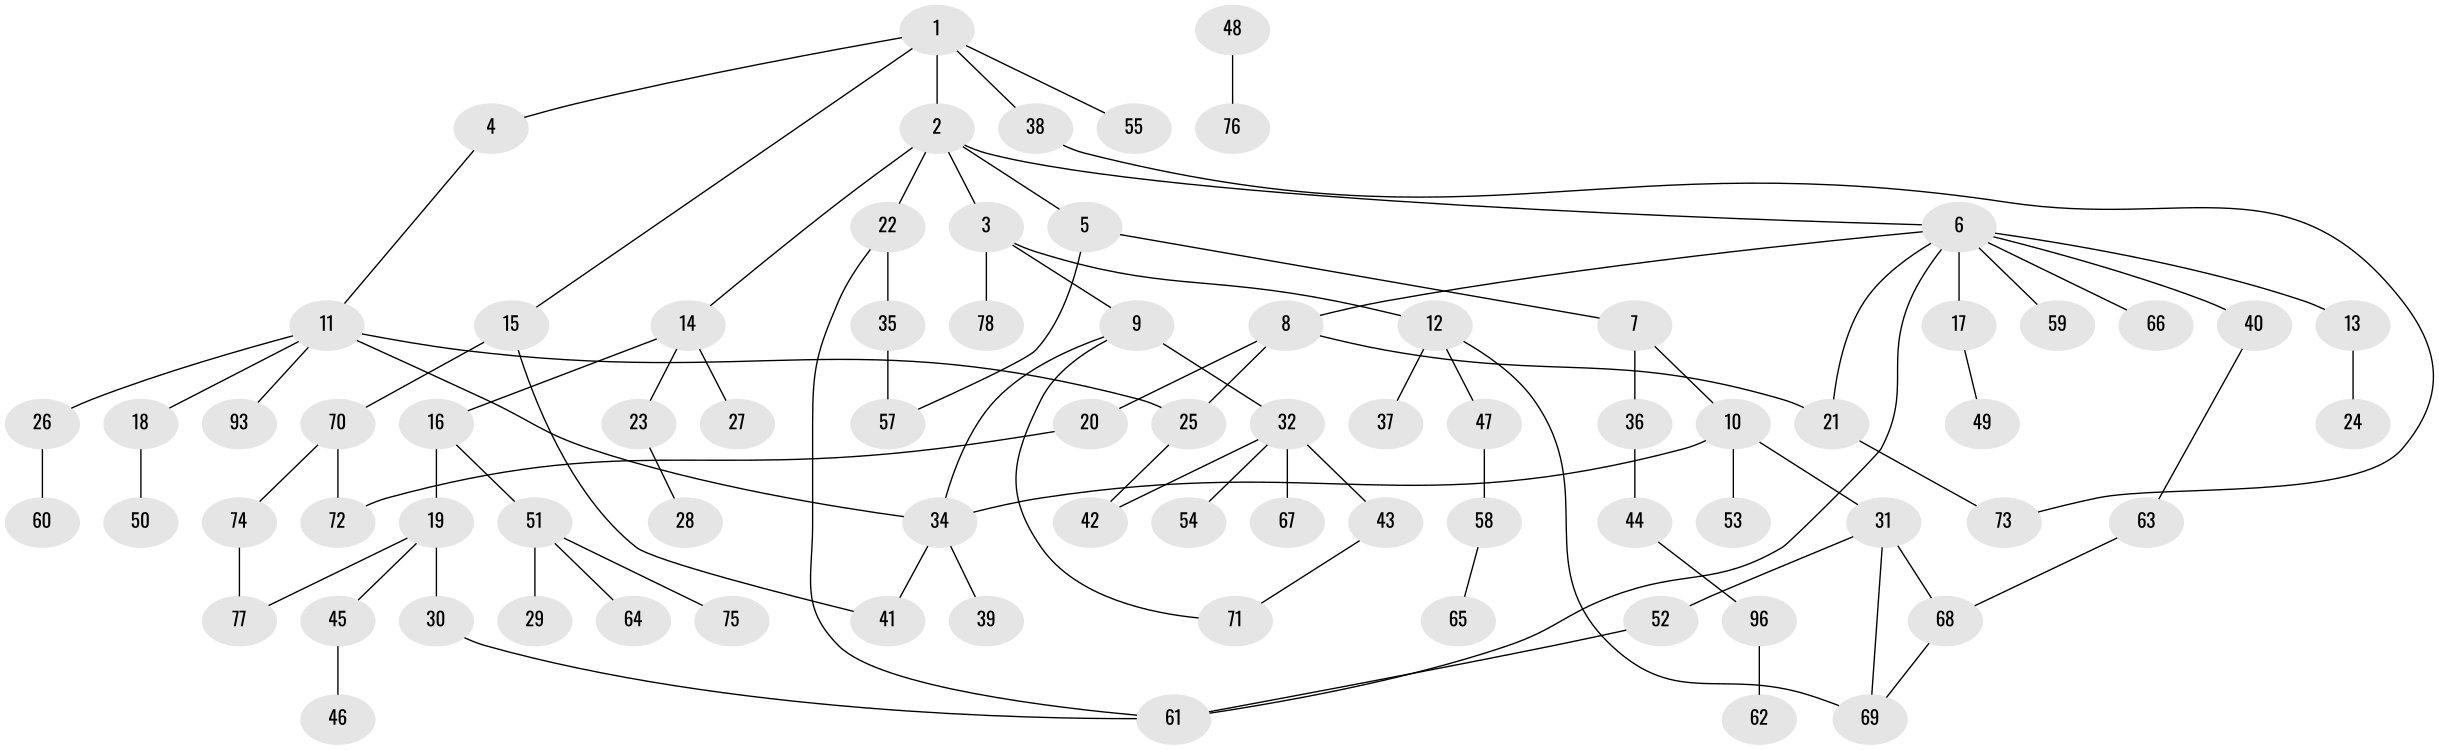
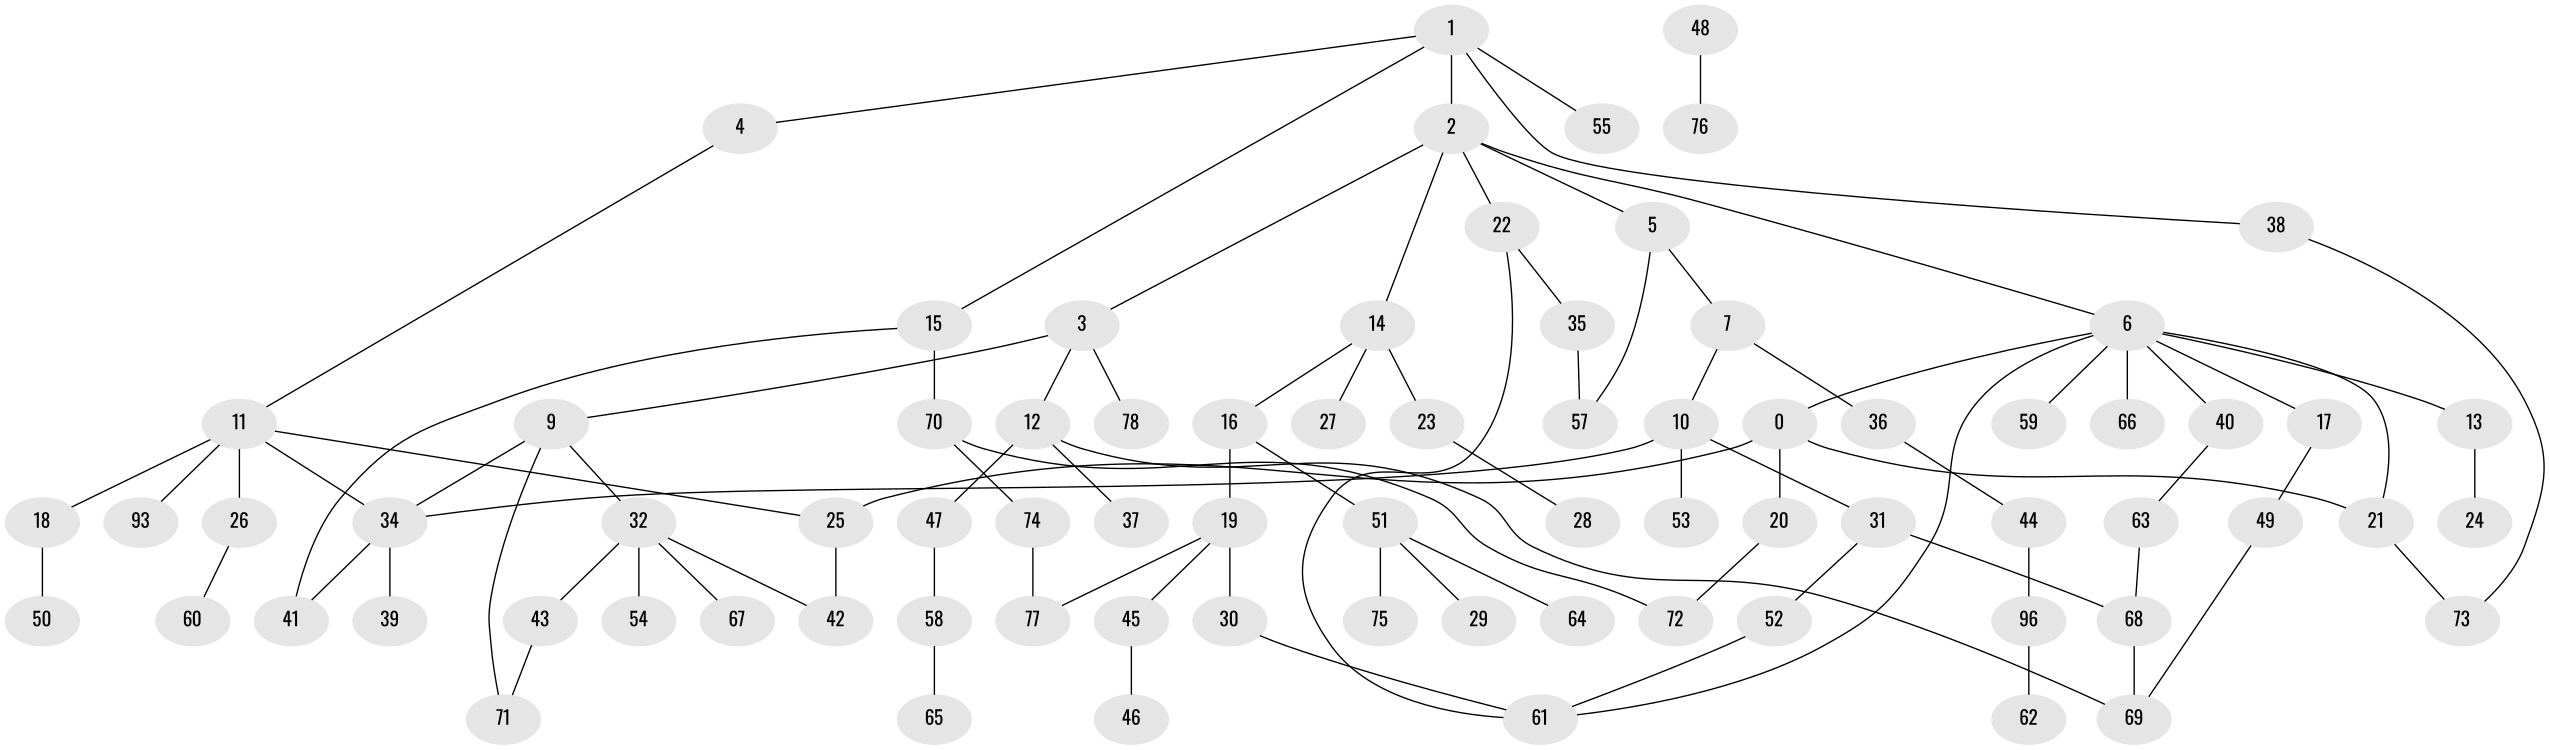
(1286, 326) -> (1780, 424)
(1877, 621) -> (2200, 621)
